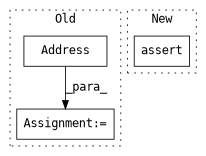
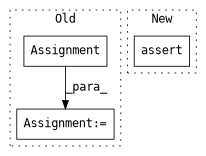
(65, 51) -> (65, 51)
